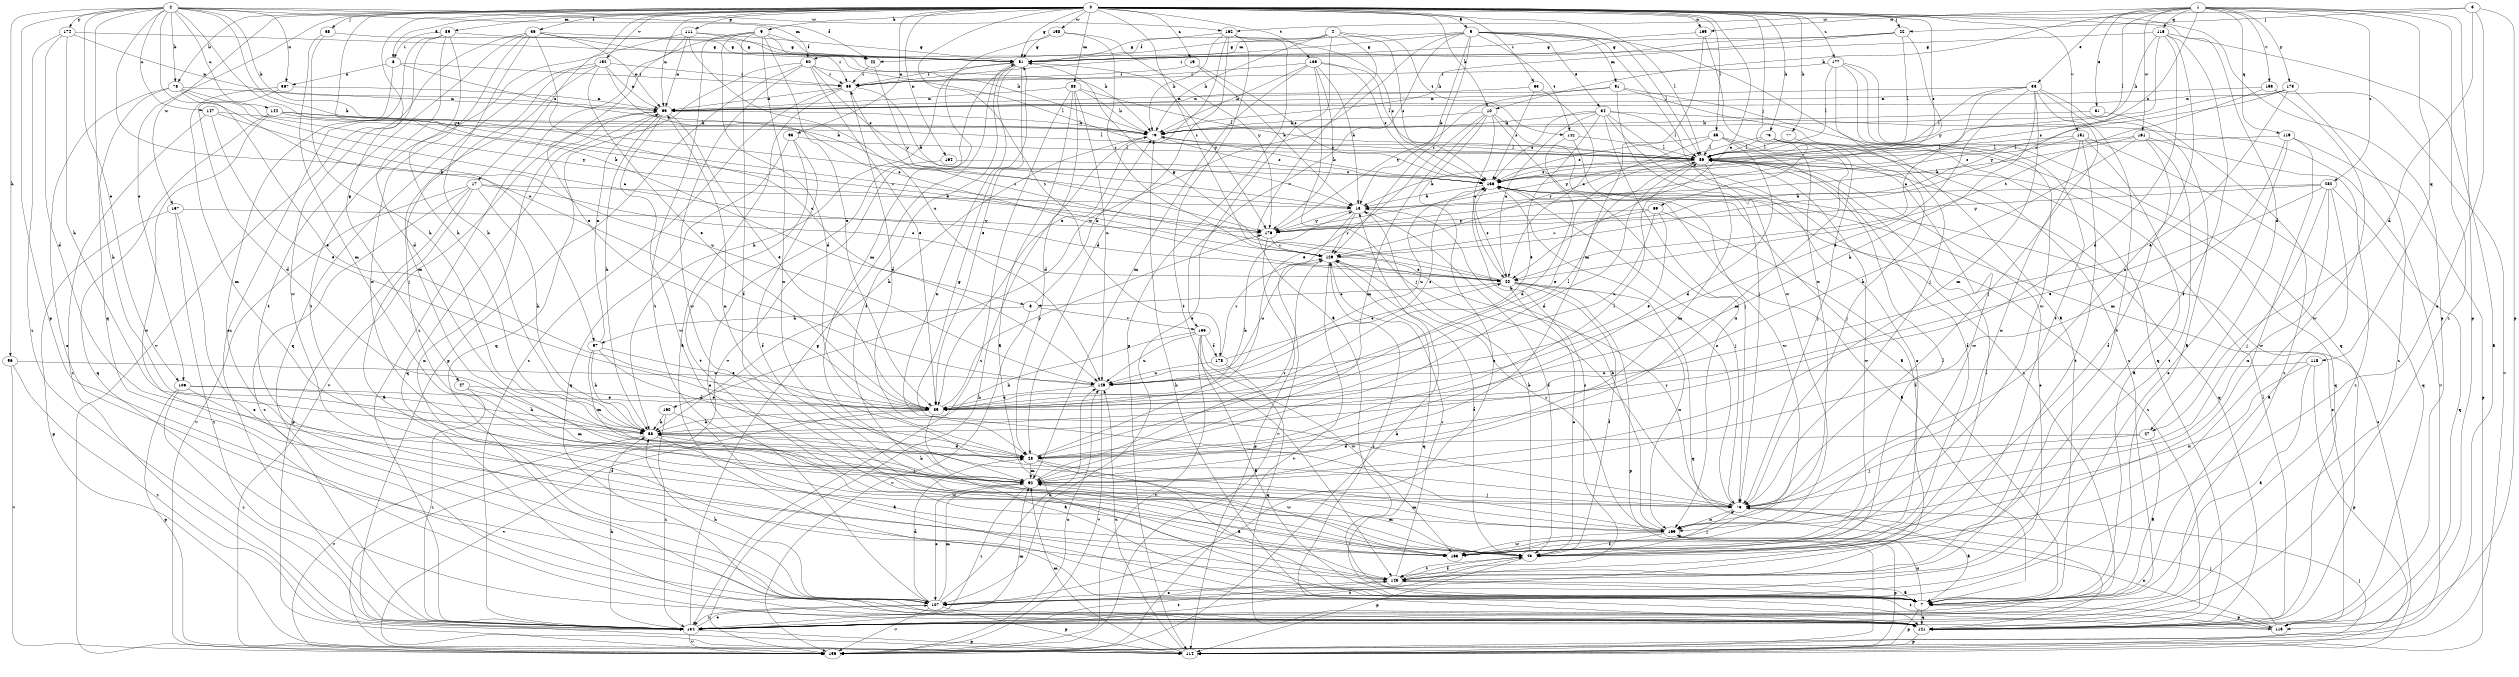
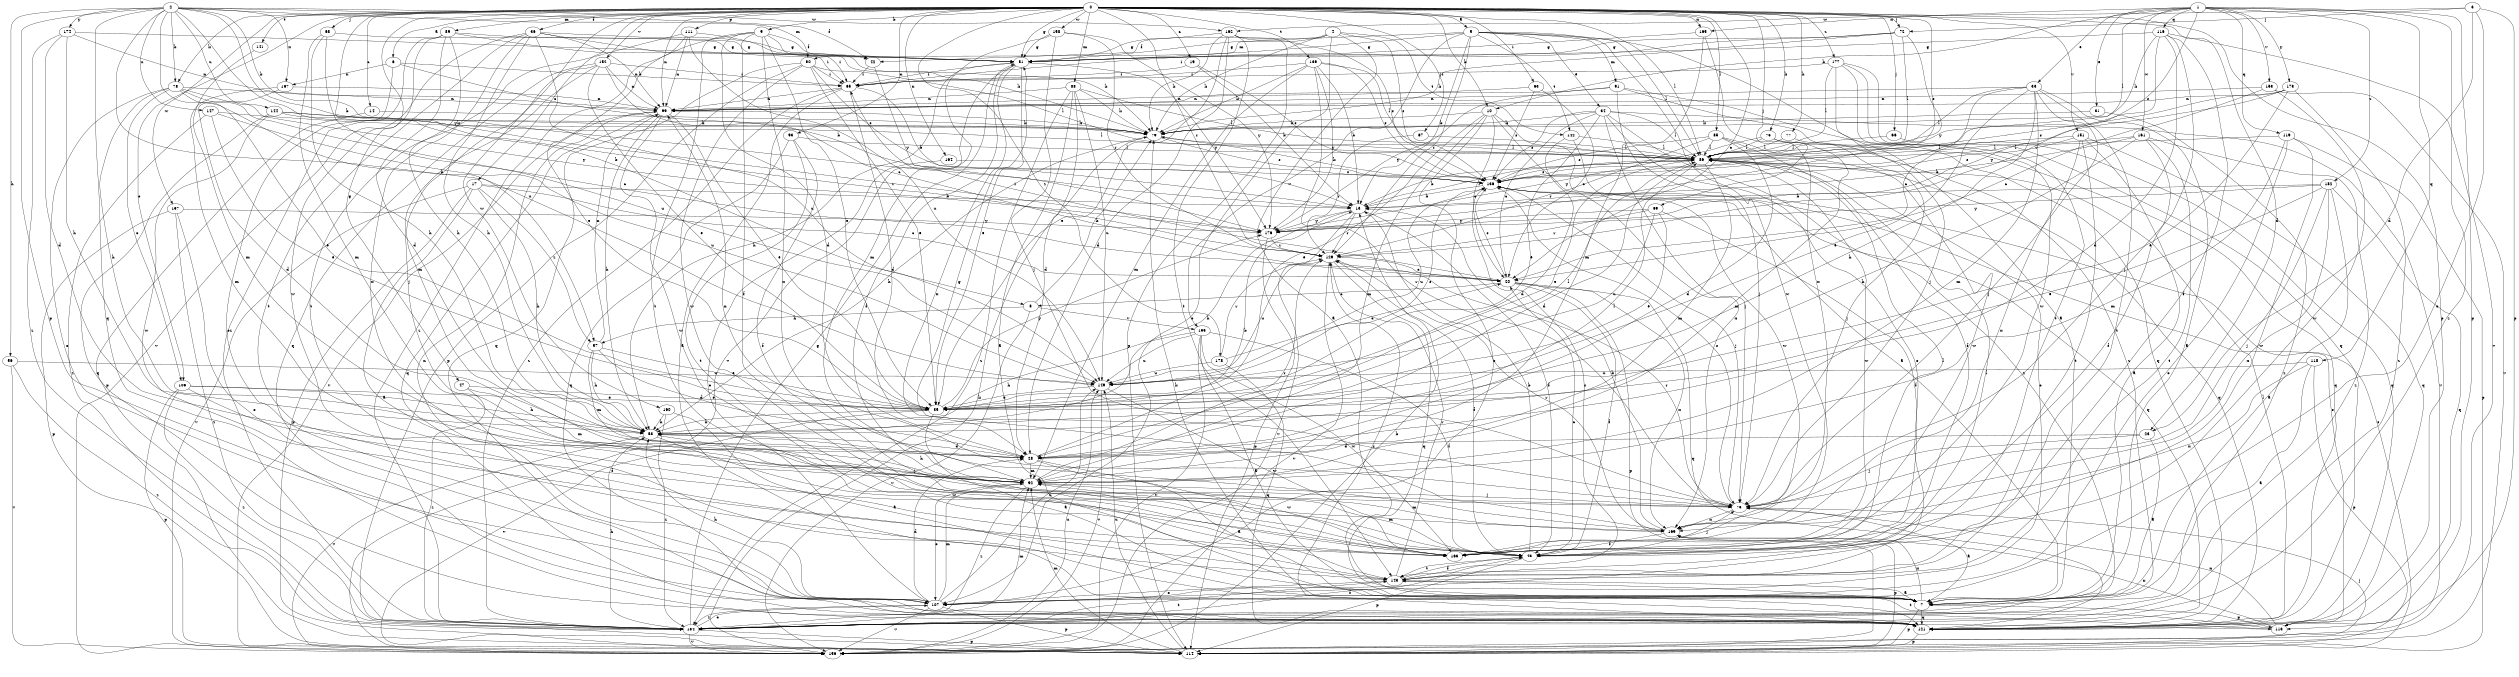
(1902, 32) -> (1902, 32)
(418, 35) -> (653, 53)
(854, 46) -> none
none -> (260, 47)
(640, 74) -> (640, 74)
(285, 87) -> (285, 87)
none -> (372, 111)
(459, 123) -> (459, 123)
none -> (1421, 136)
none -> (1894, 136)
(101, 167) -> (131, 220)
none -> (1510, 172)
(2006, 184) -> (2006, 184)
(2329, 184) -> (2329, 184)
(1219, 207) -> none
none -> (660, 213)
(1076, 233) -> (610, 26)
(2125, 270) -> (2125, 270)
(1416, 282) -> (1416, 282)
(1825, 296) -> (1220, 416)
(1210, 345) -> (1414, 405)
(2494, 346) -> (2494, 346)
(1859, 361) -> none
(2148, 410) -> (2148, 410)
none -> (1026, 413)
(2147, 434) -> (2147, 434)
(309, 466) -> (548, 255)
(1563, 537) -> (1286, 479)
(2211, 569) -> (2211, 569)
